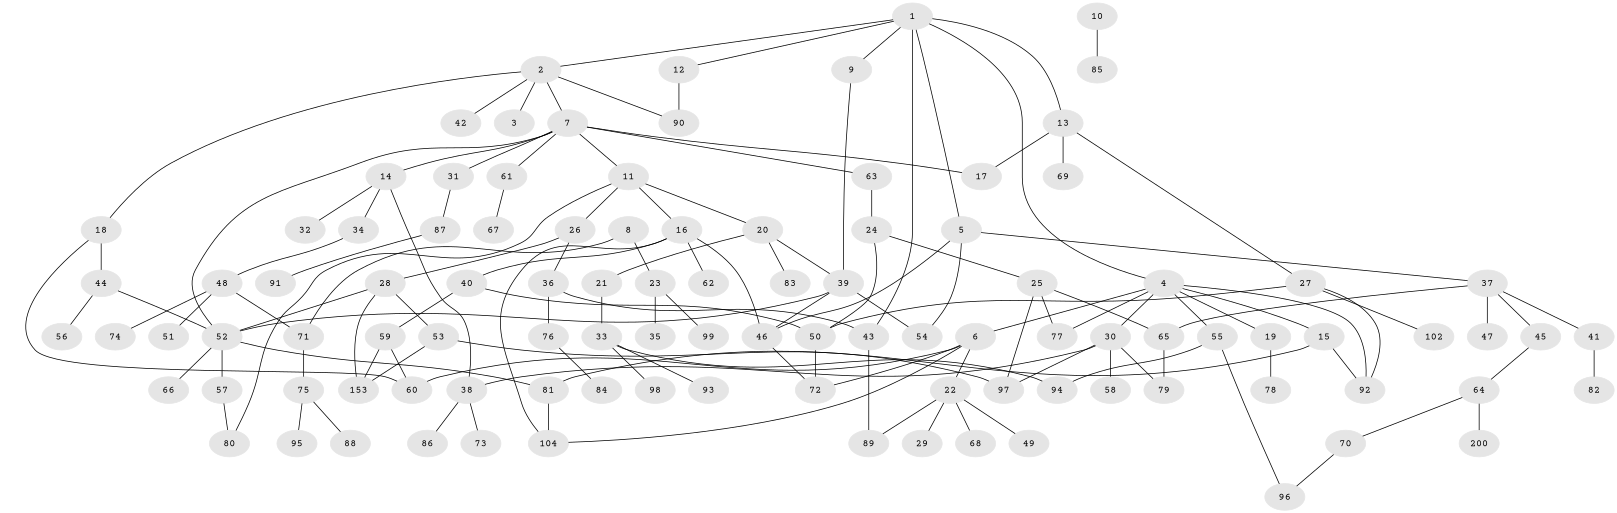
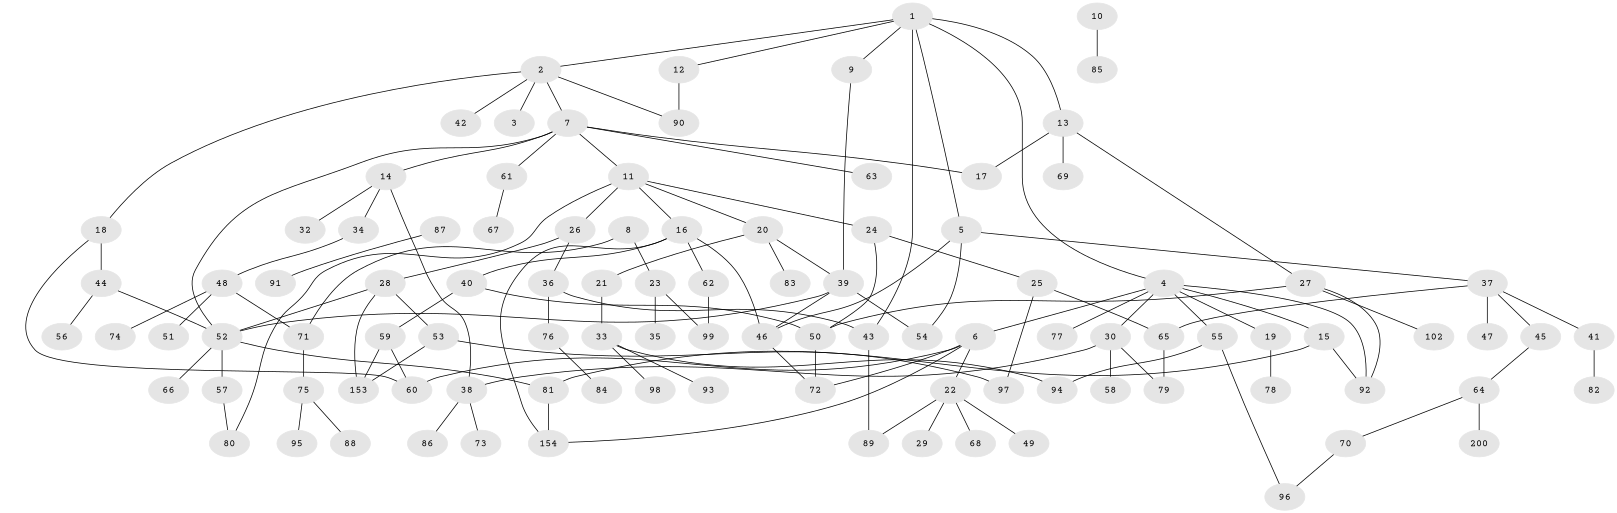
(453, 177) -> none
(872, 203) -> (750, 203)
none -> (709, 310)
(1047, 310) -> none
(1057, 363) -> none
(548, 444) -> (548, 444)
